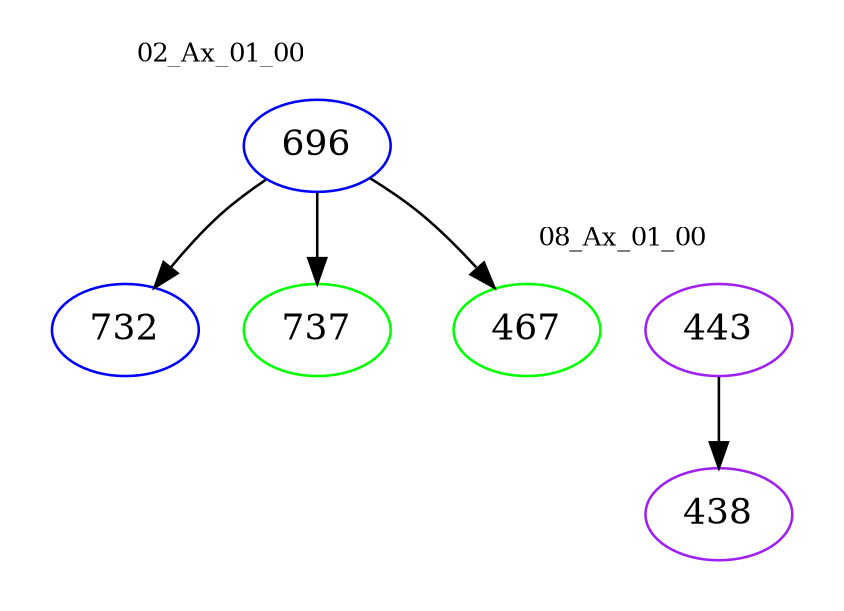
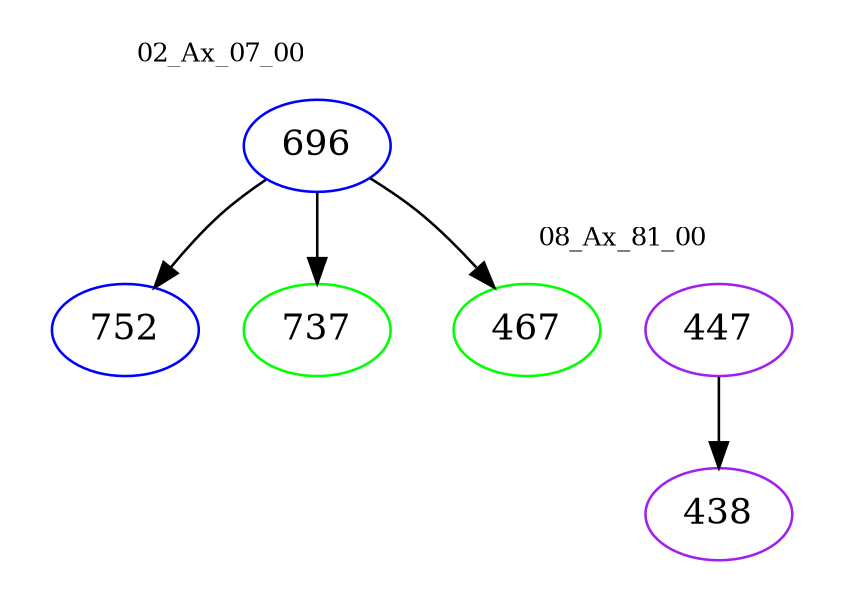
(221, 55) -> (221, 55)
(623, 239) -> (623, 239)
(125, 330) -> (125, 330)
(719, 330) -> (719, 330)
